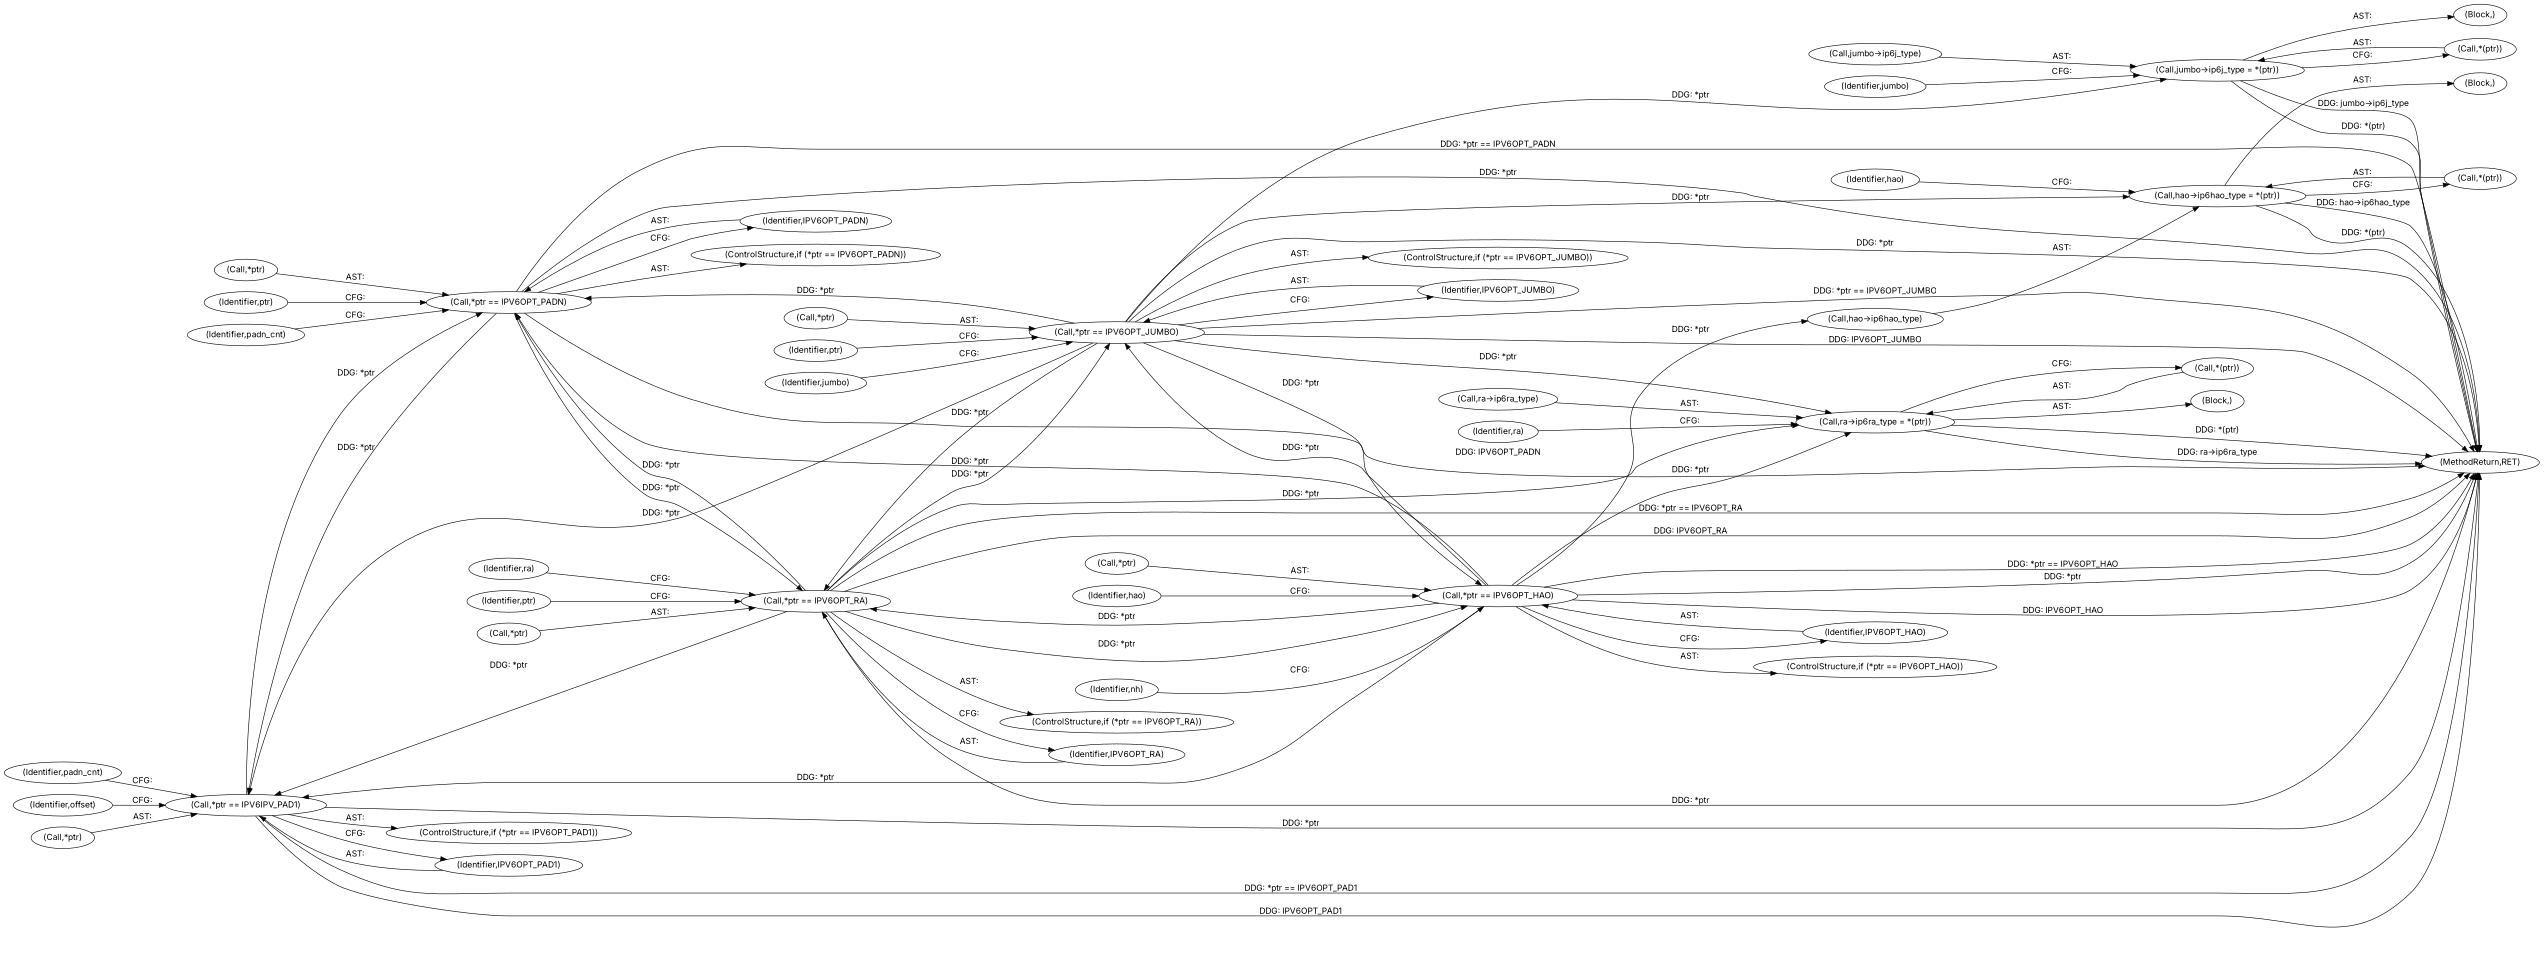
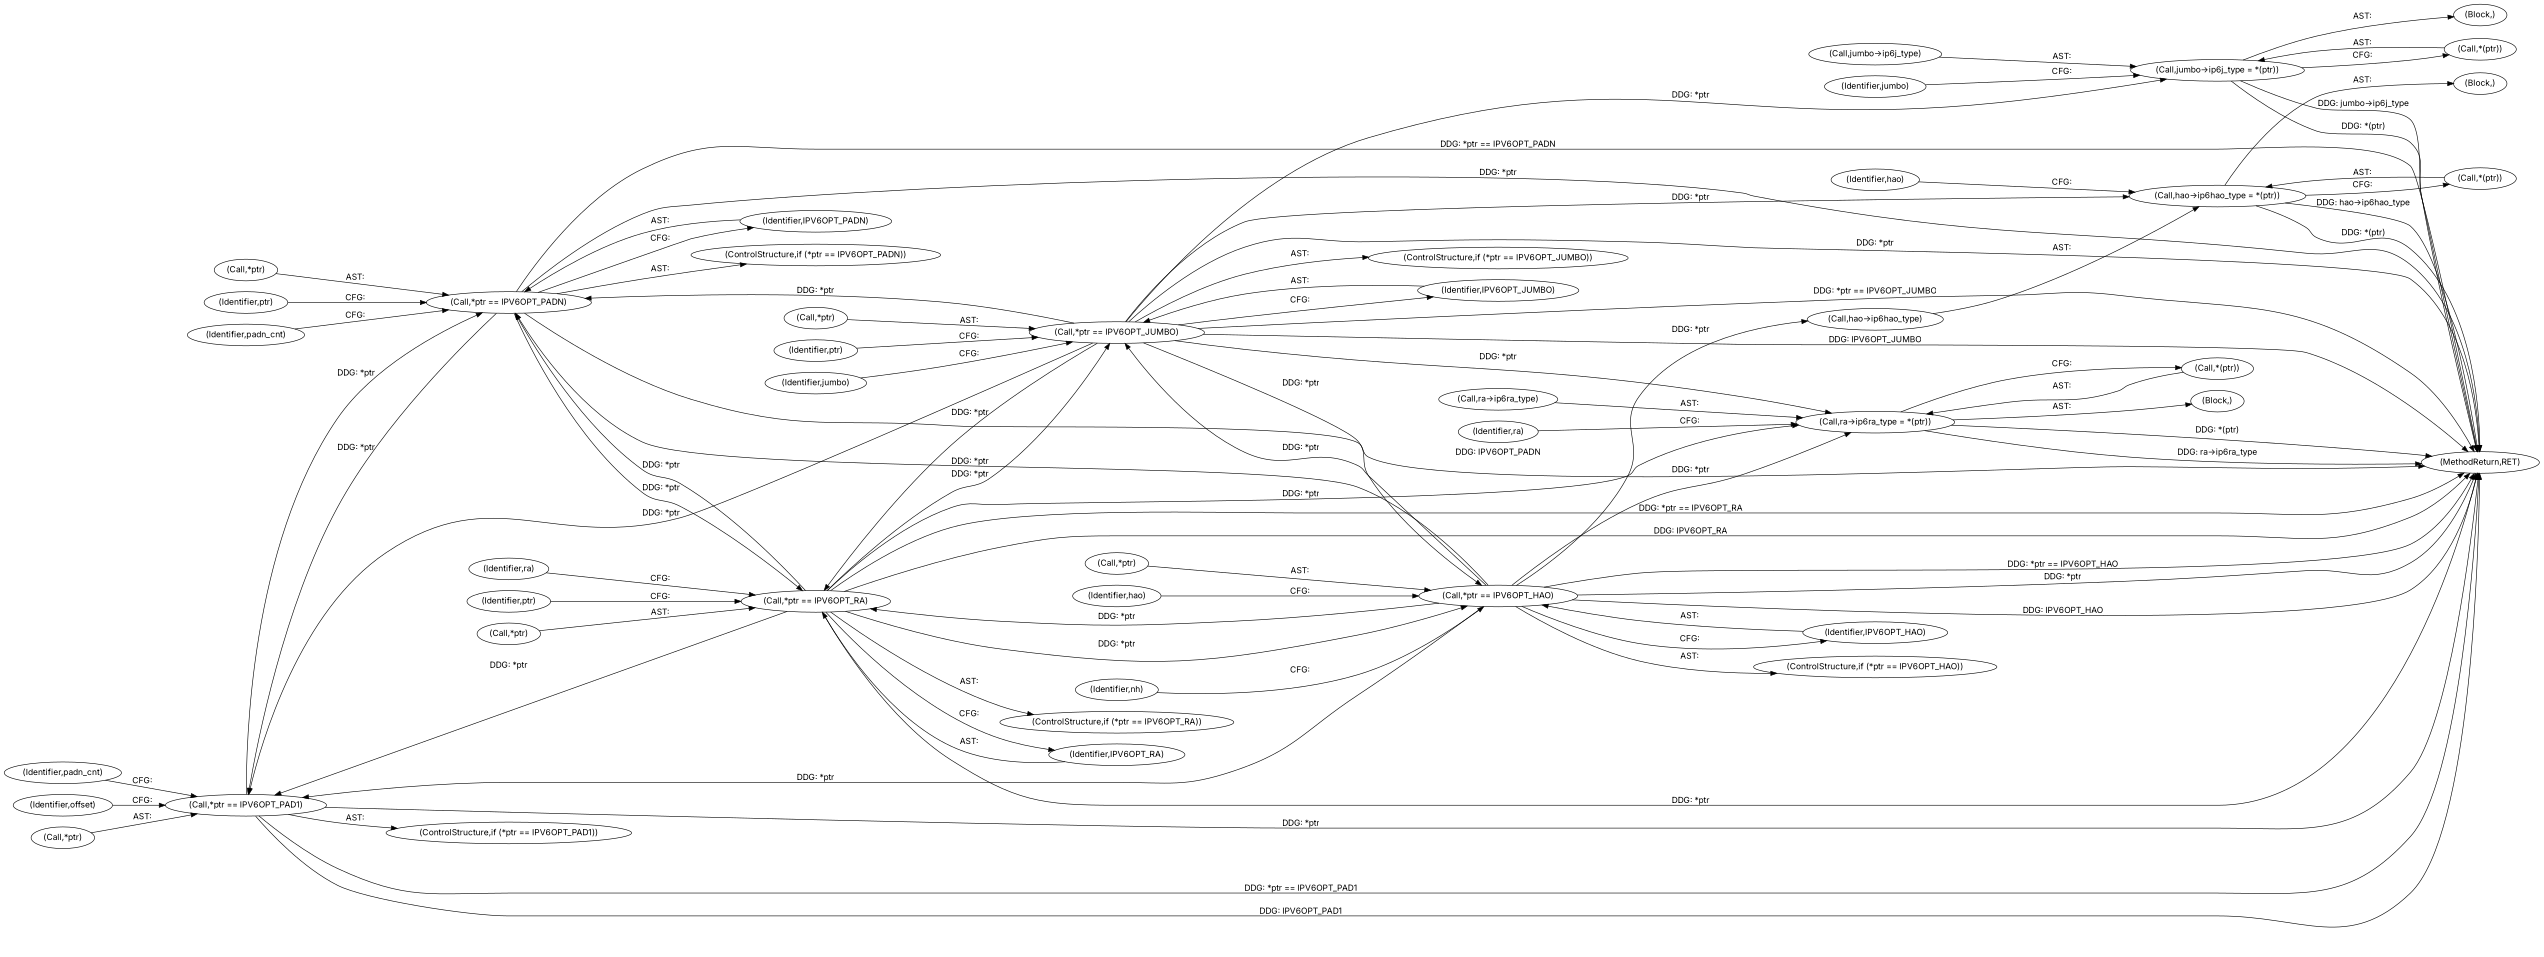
(246, 805) -> (246, 805)
(509, 865) -> none
